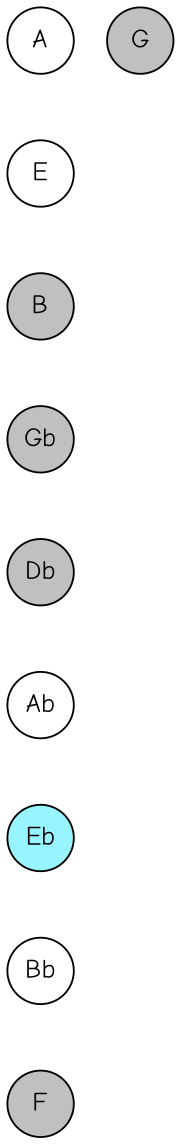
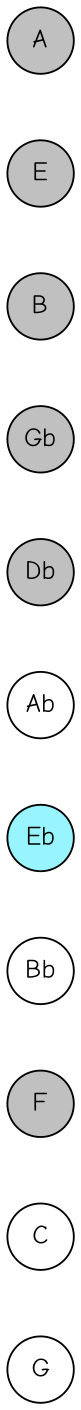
(41, 41) -> (41, 41)
(140, 41) -> (41, 1370)
(41, 174) -> (41, 174)
none -> (41, 1237)
